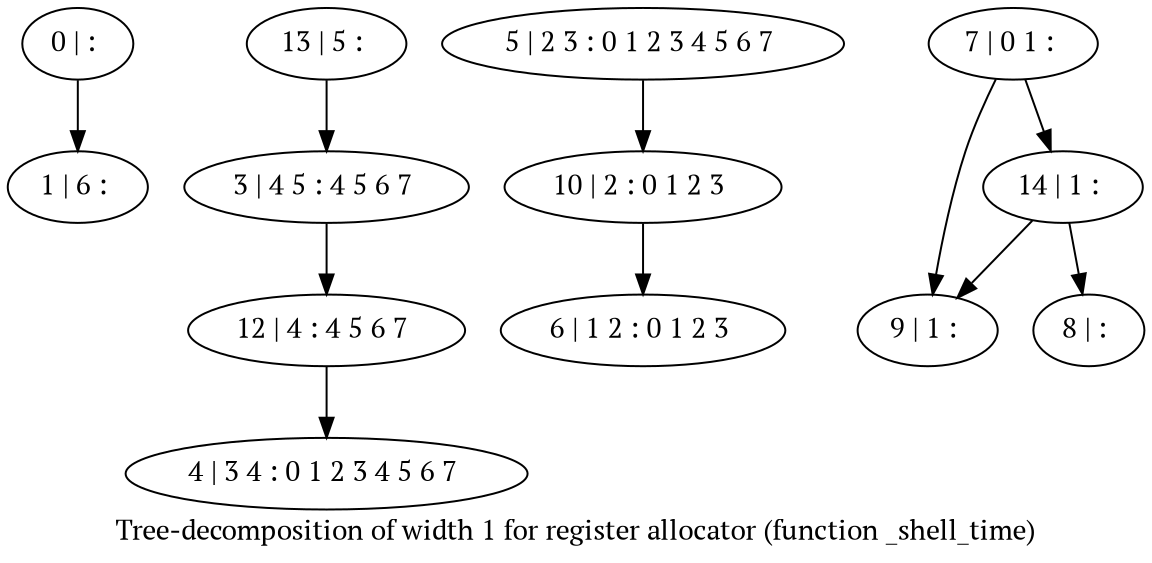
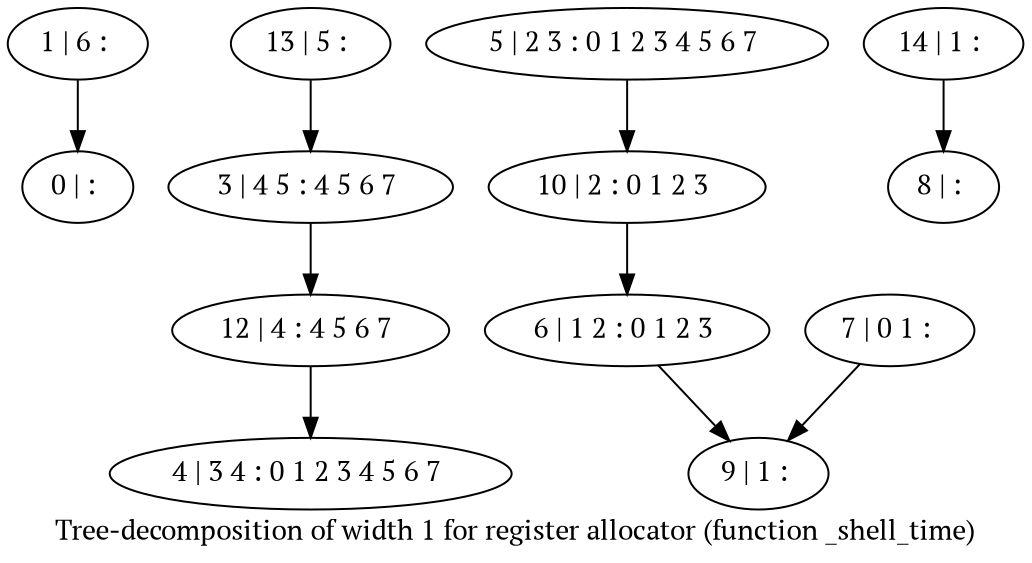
(78, 106) -> (78, 106)
(1035, 106) -> none
(1002, 252) -> (687, 396)
